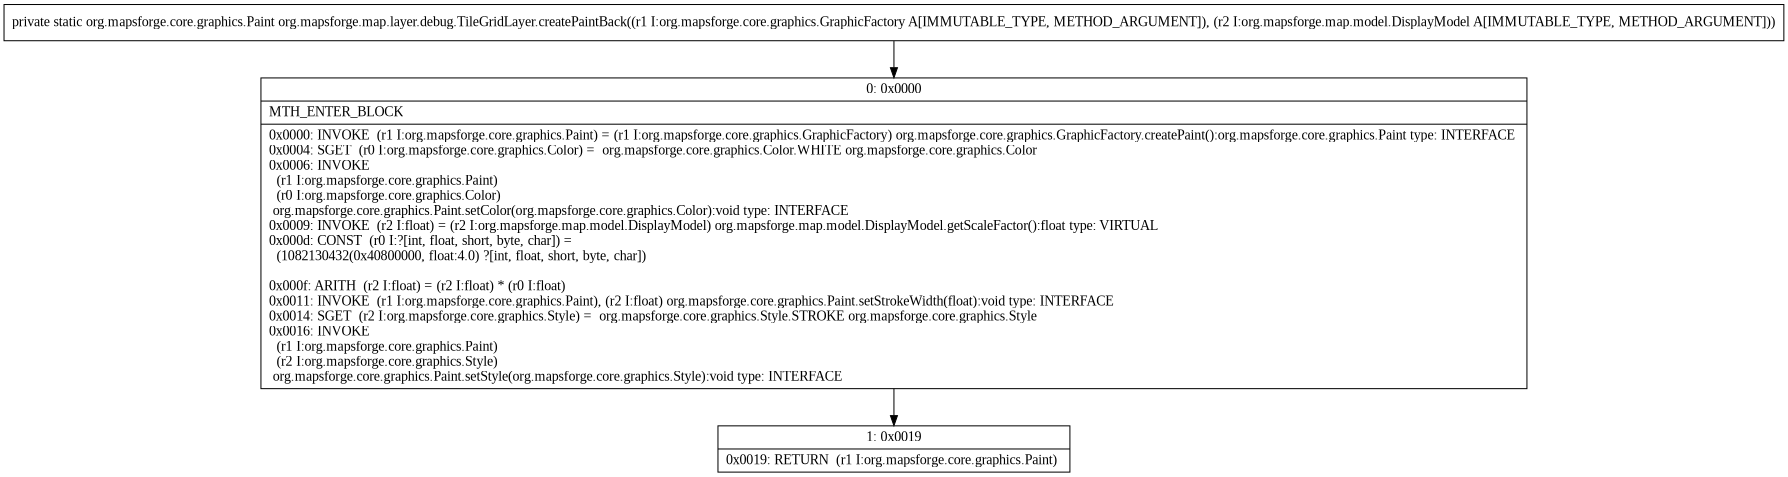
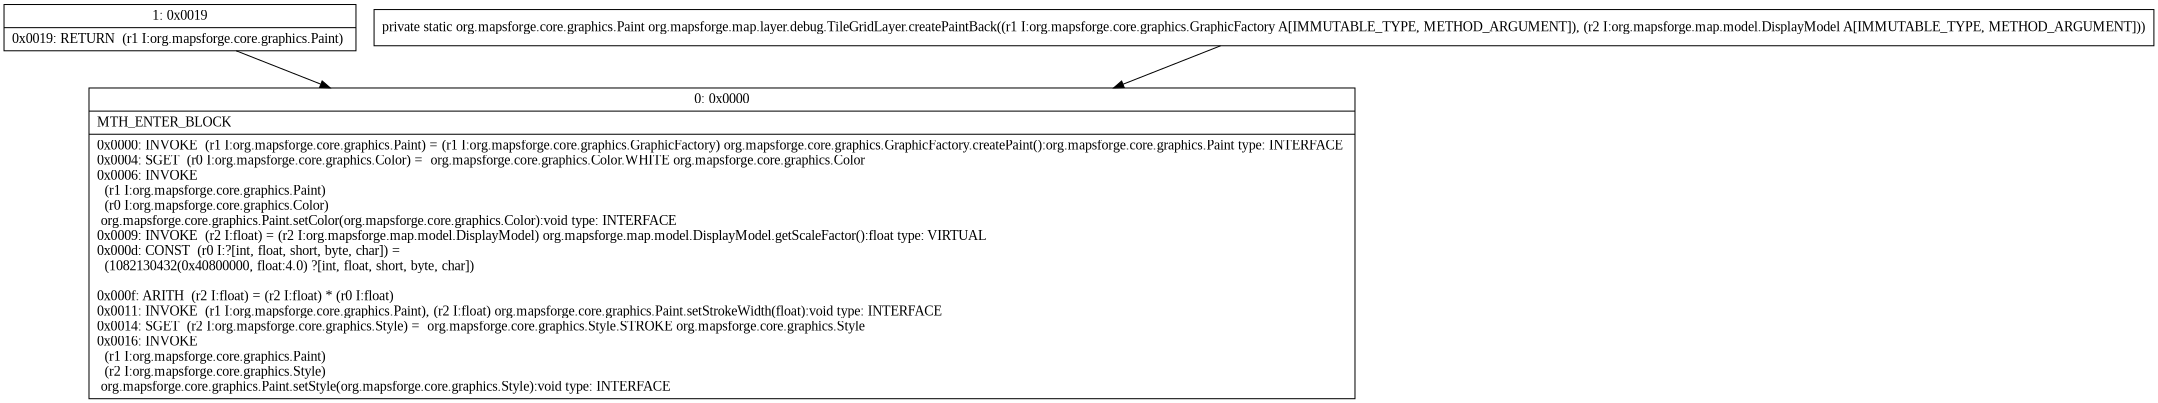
(894, 402) -> (278, 67)
